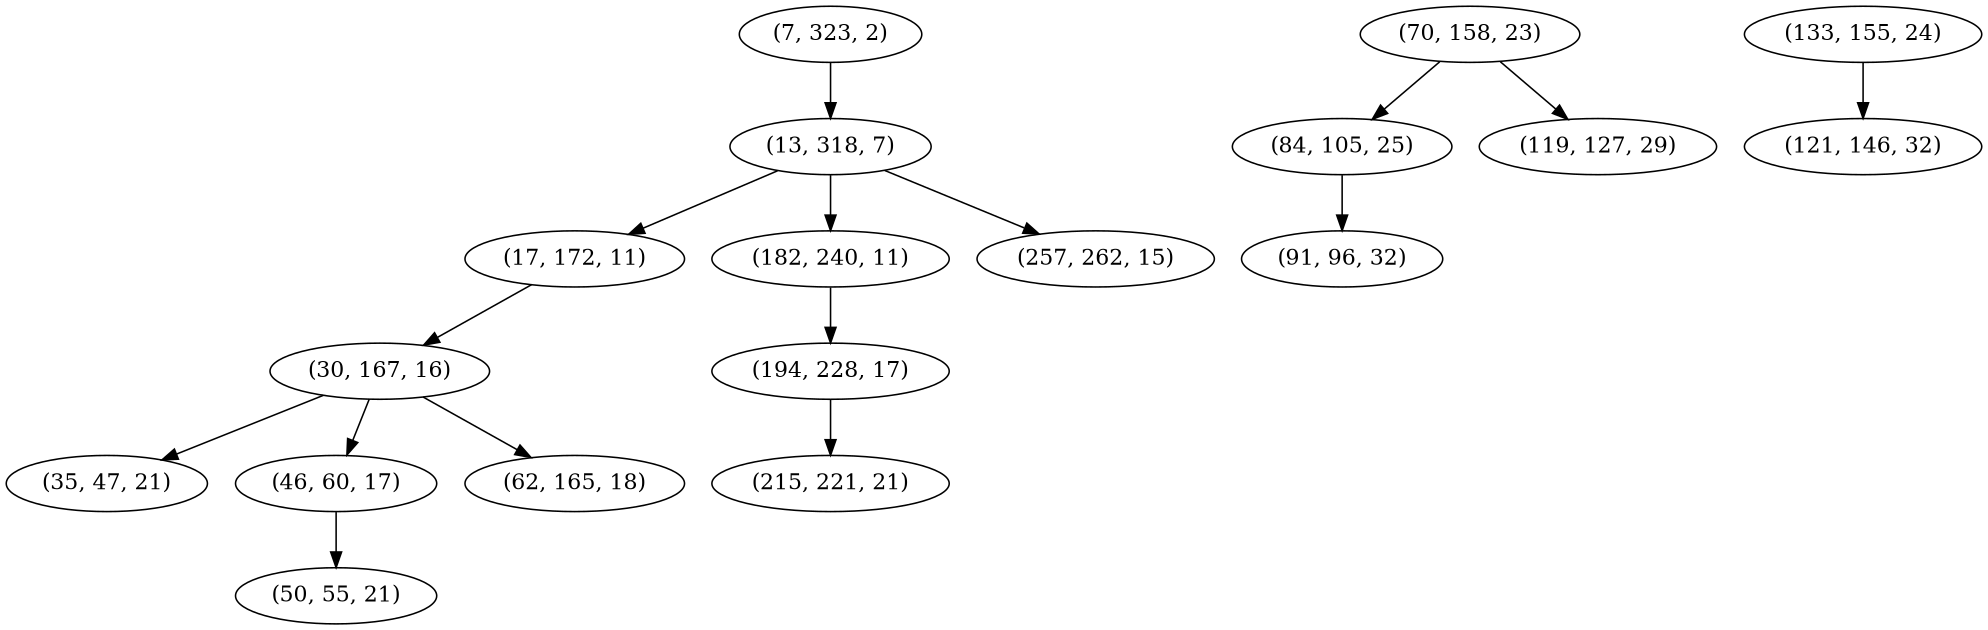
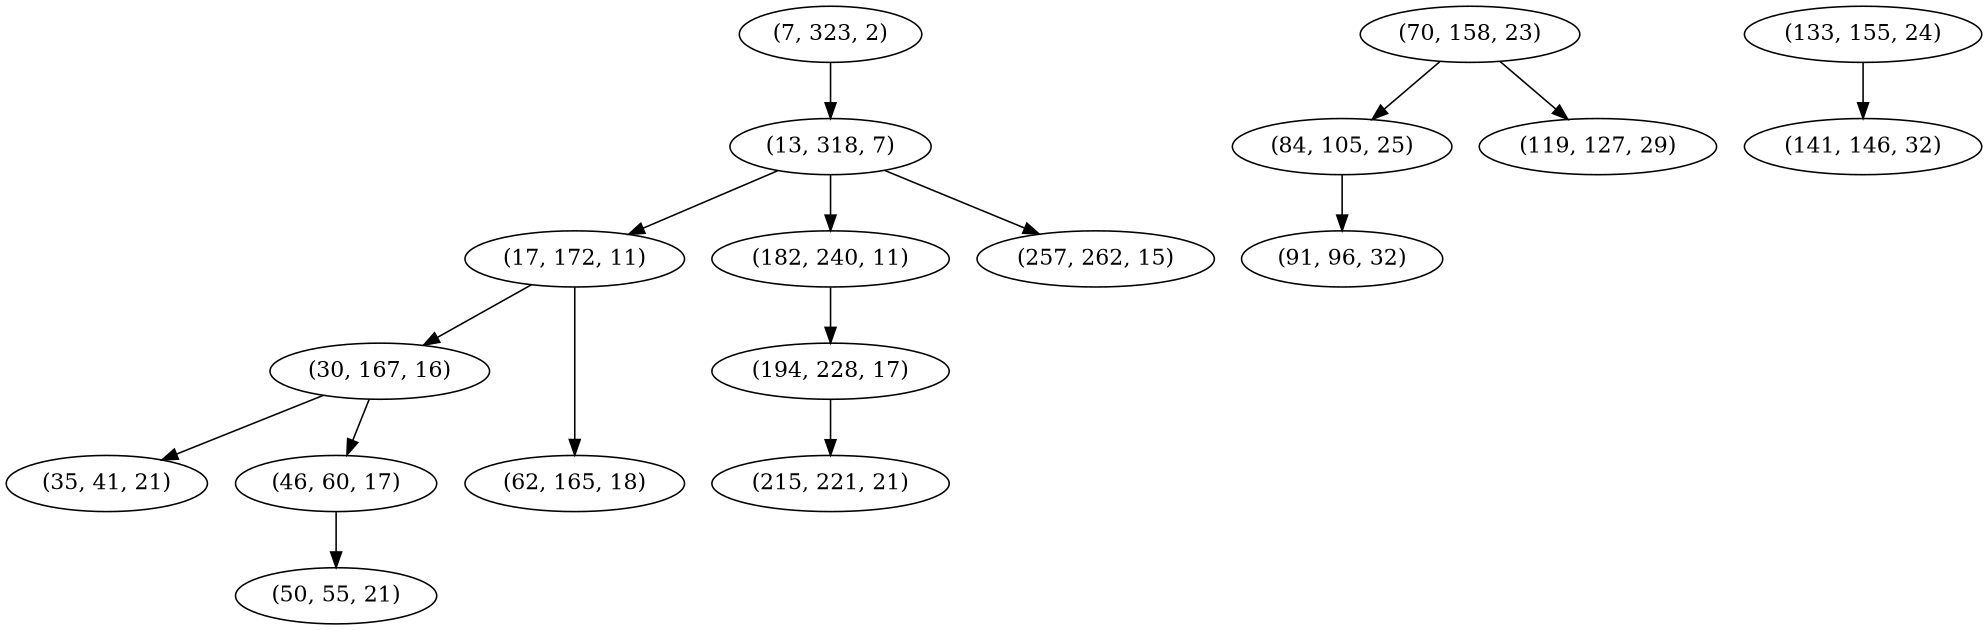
(1863, 147) -> (1863, 147)
(470, 423) -> (575, 363)
(107, 484) -> (107, 484)
